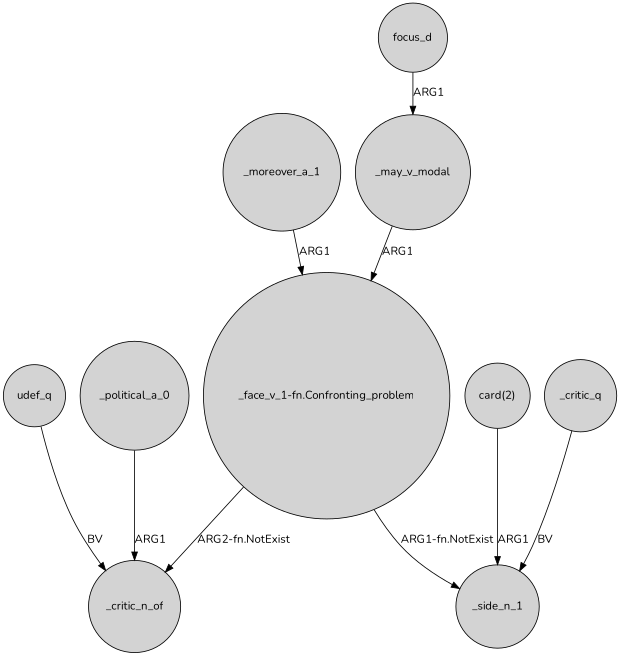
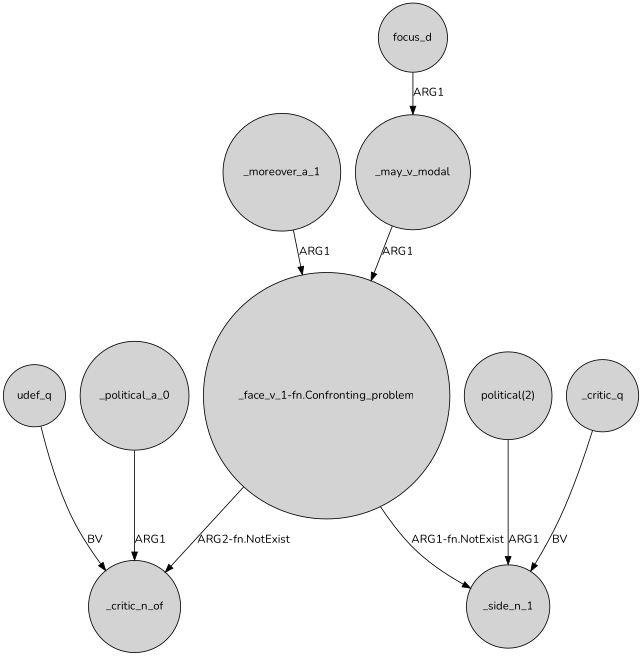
(498, 396) -> (508, 396)
